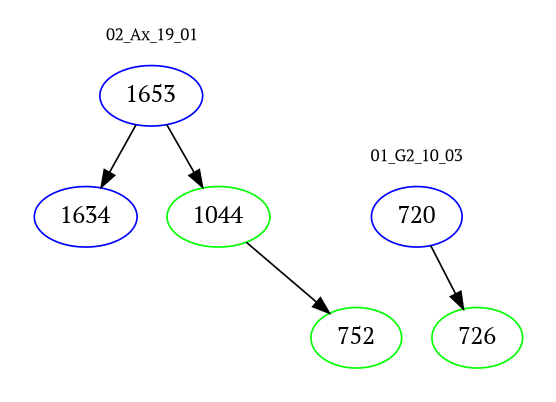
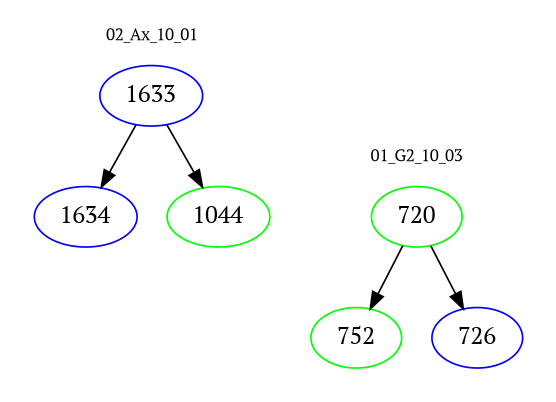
(152, 36) -> (152, 36)
(151, 96) -> (151, 96)
(417, 217) -> (417, 217)
(281, 272) -> (390, 270)
(477, 338) -> (477, 338)
